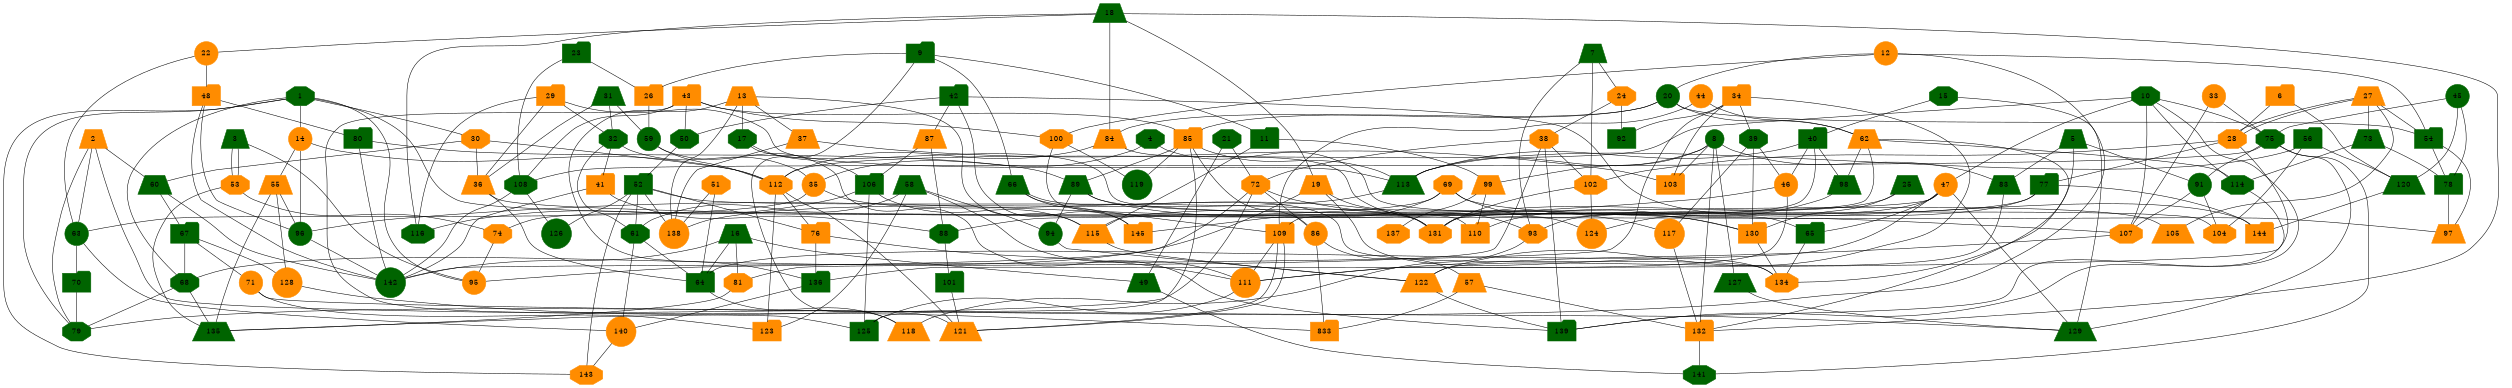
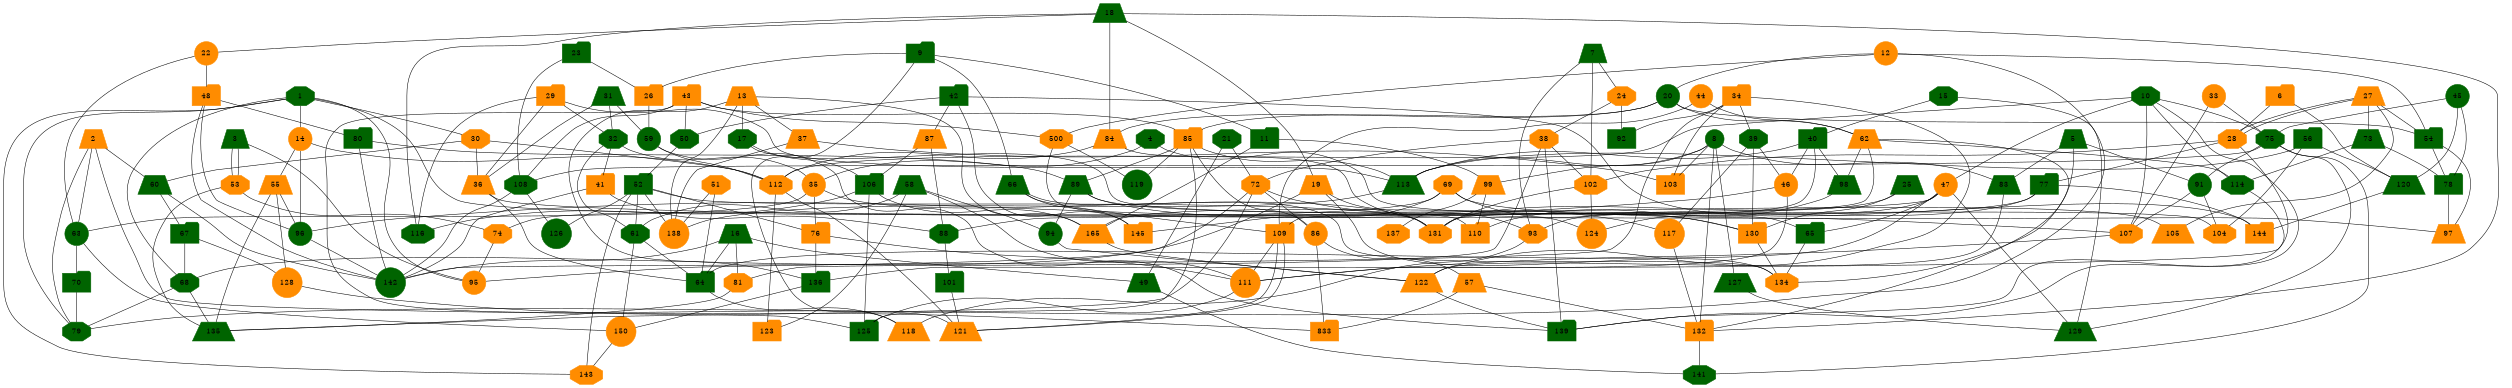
(1056, 139) -> (1056, 139)
(796, 209) -> (815, 211)
(1093, 234) -> (1093, 234)
(251, 283) -> none
(621, 332) -> (621, 332)
